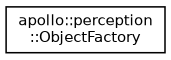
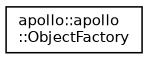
(86, 30) -> (74, 30)
